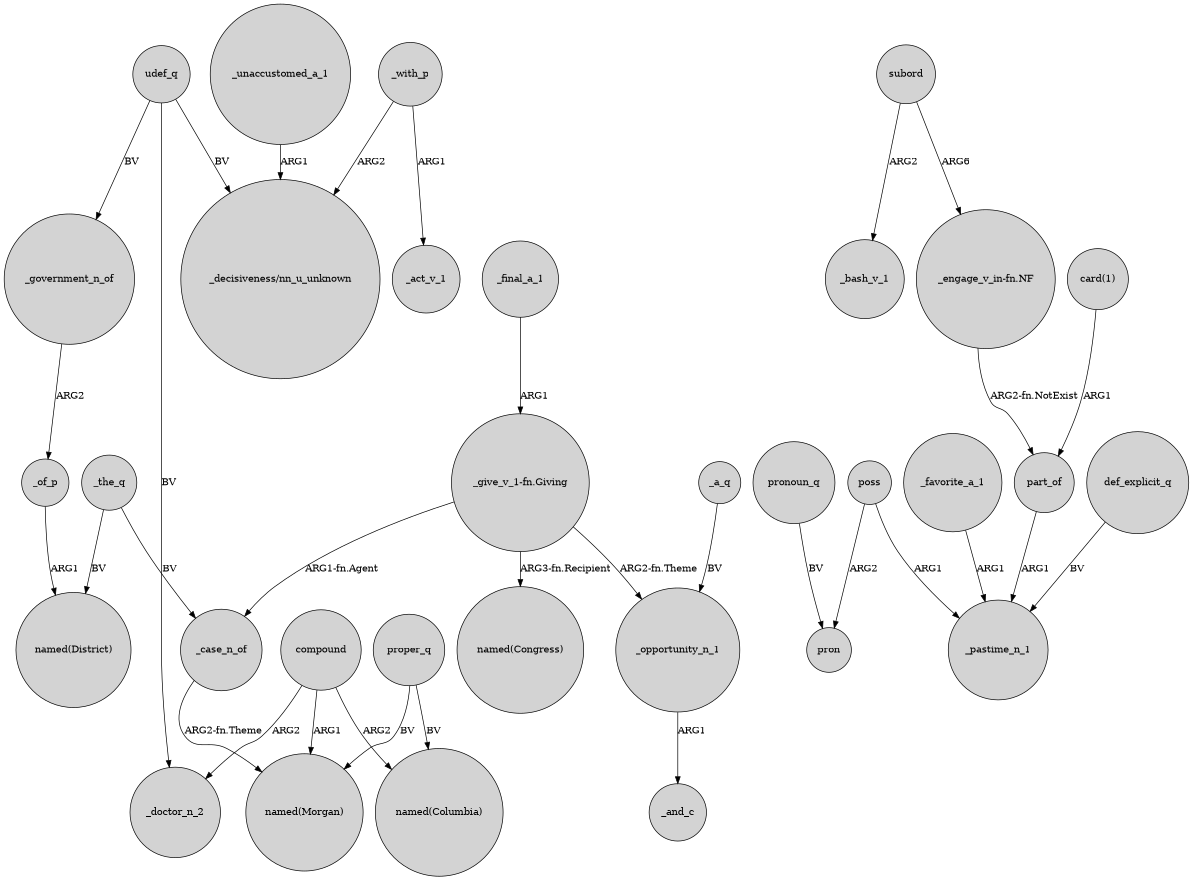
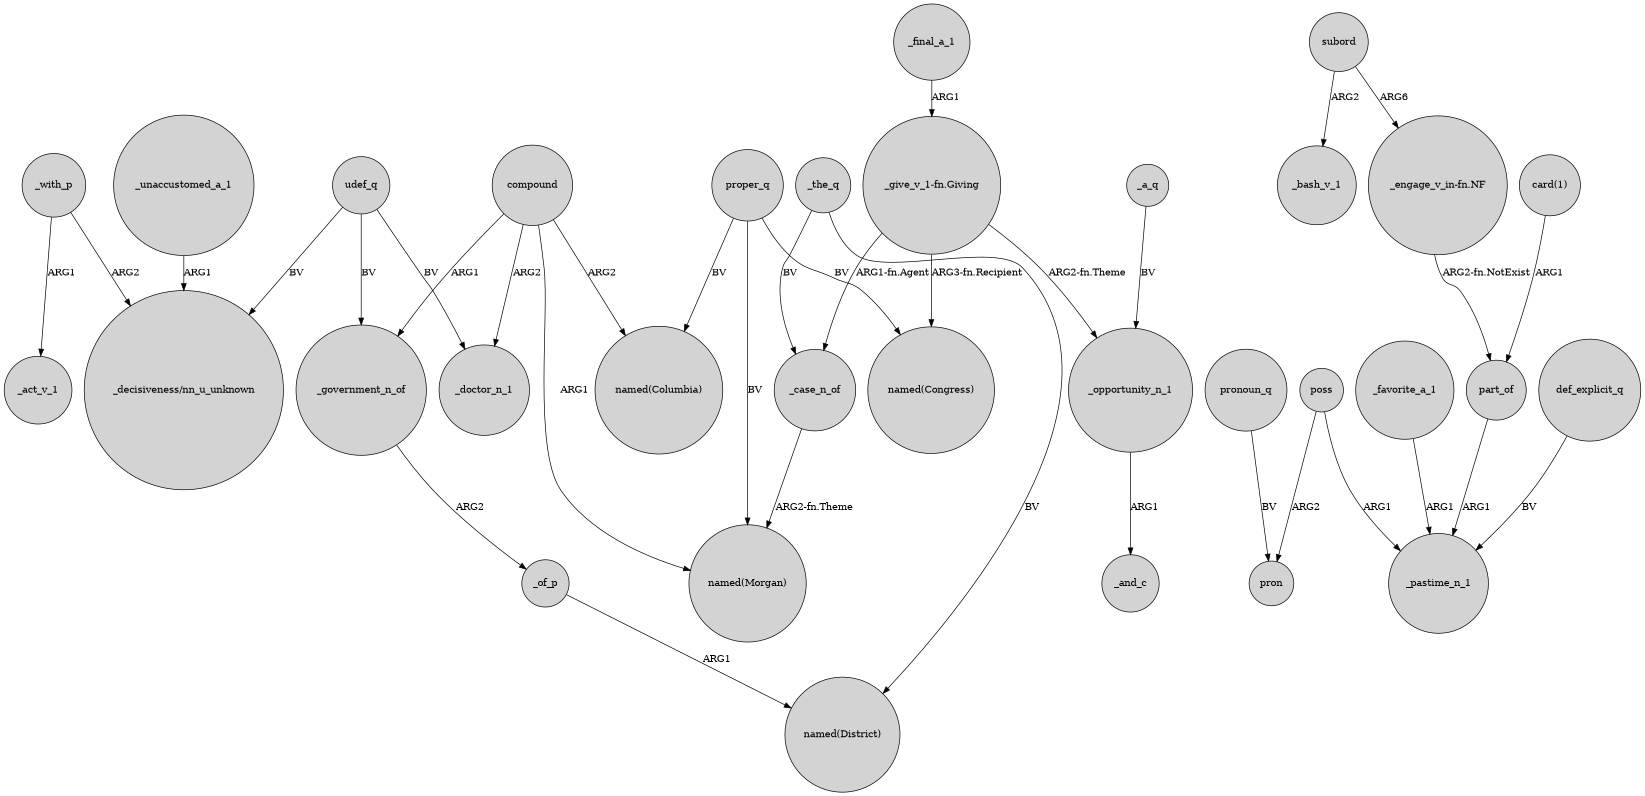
none -> (450, 270)
none -> (827, 275)
(175, 812) -> (484, 390)
